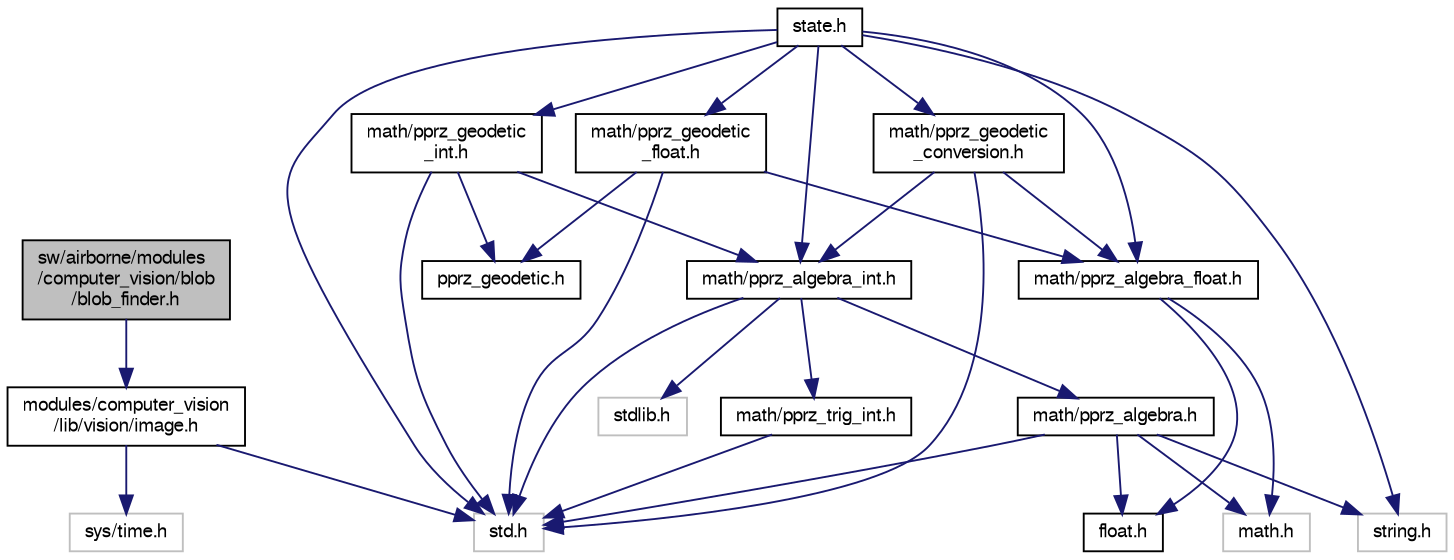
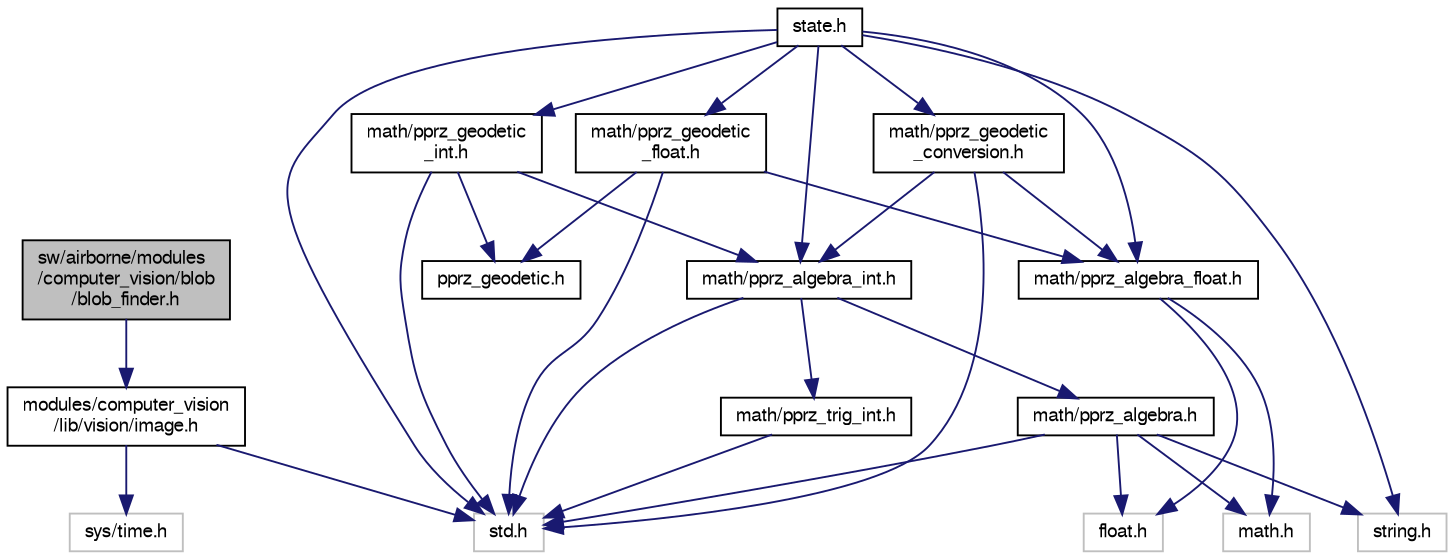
(643, 417) -> none
(1123, 532) -> (1123, 532)
